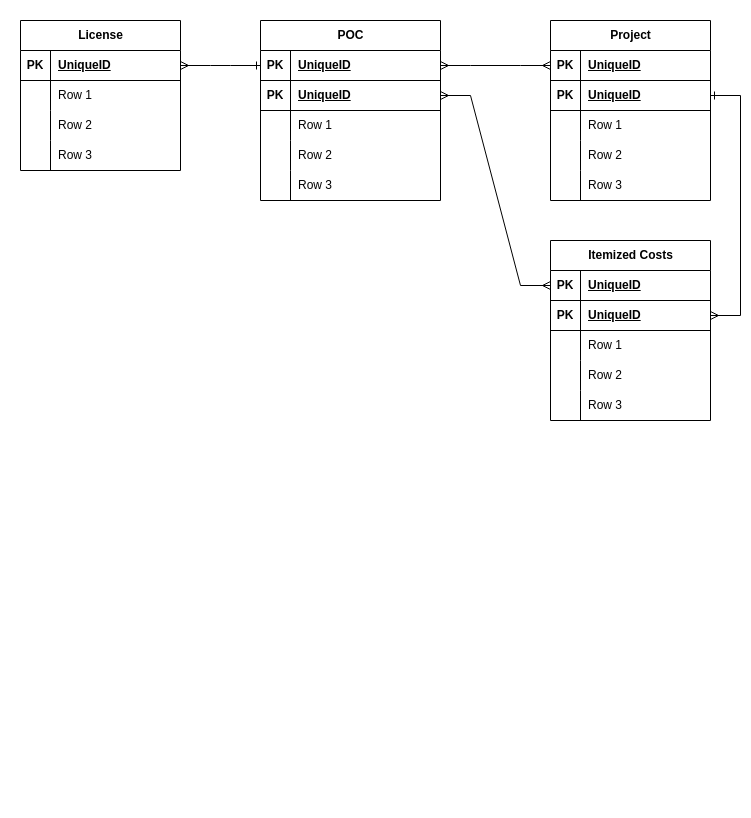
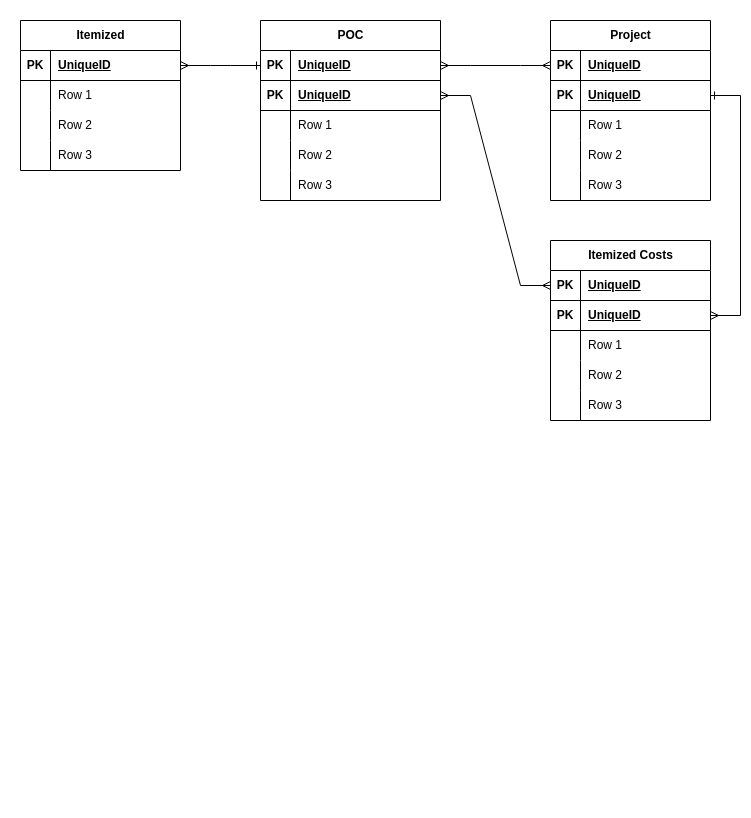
(101, 36) -> (101, 36)
